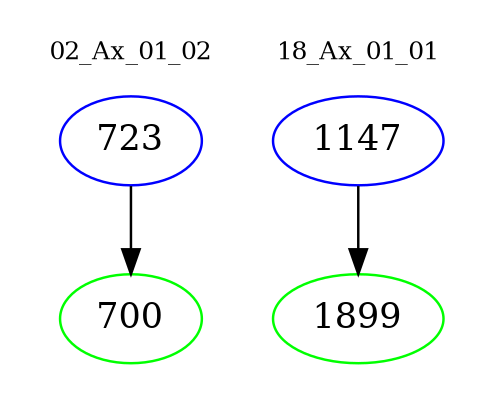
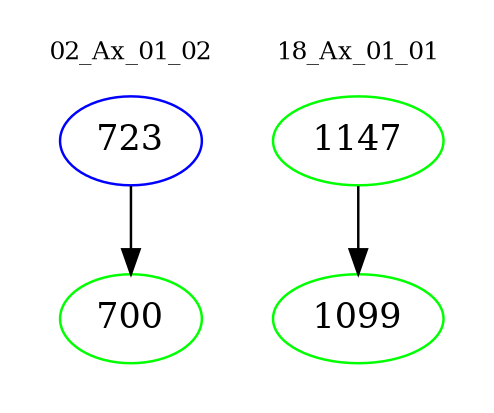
(358, 141) -> (358, 141)
(358, 319) -> (358, 319)
